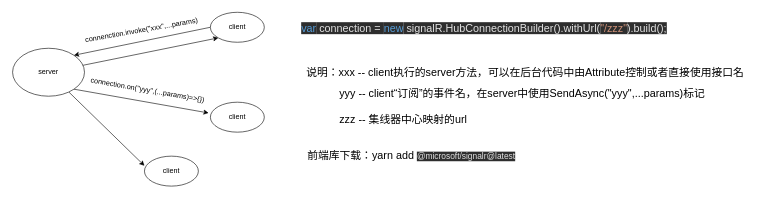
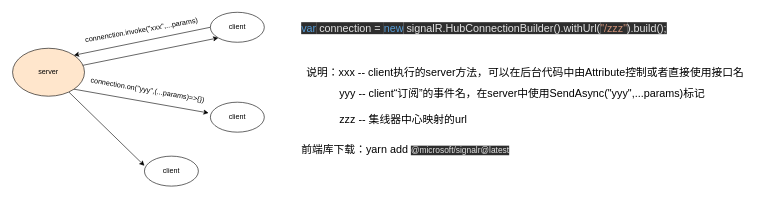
(48, 72) -> (48, 72)
(414, 156) -> (408, 150)
